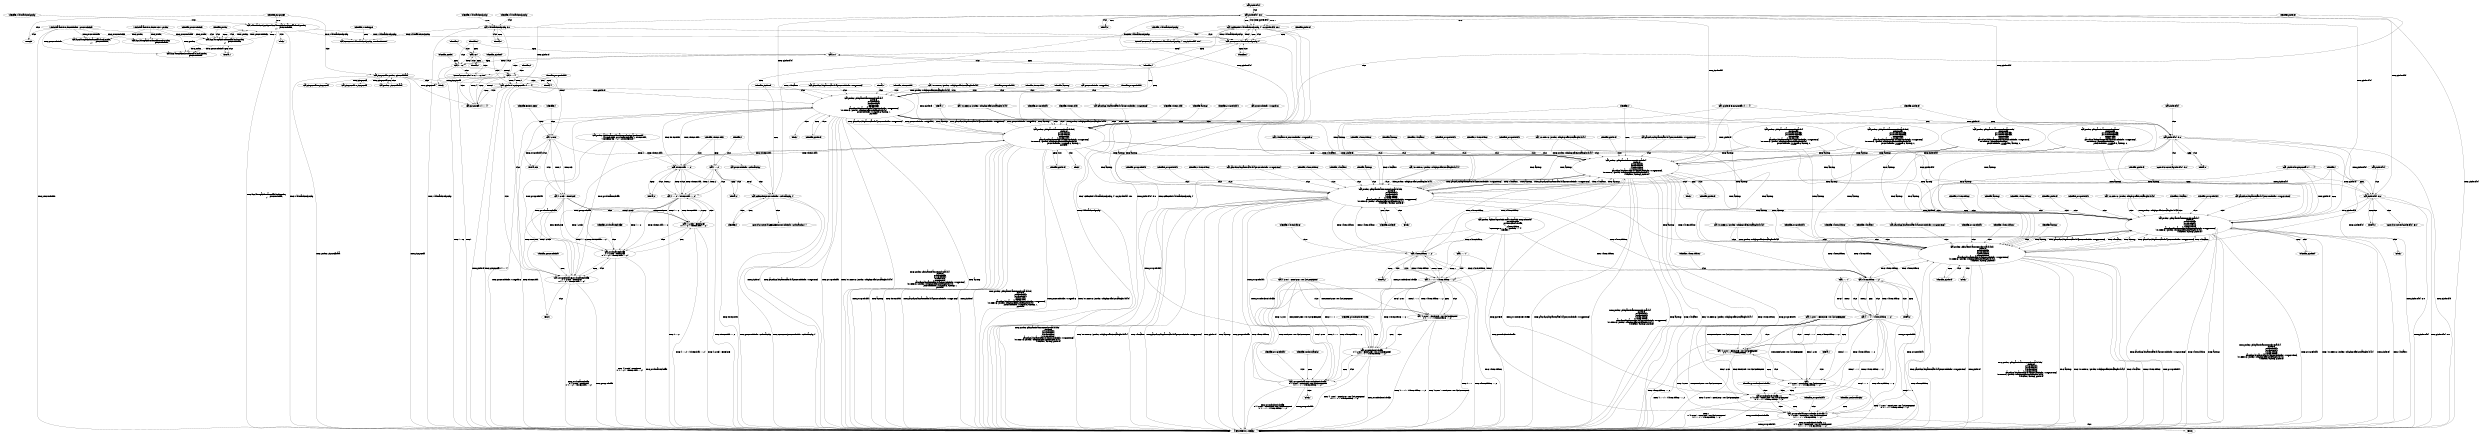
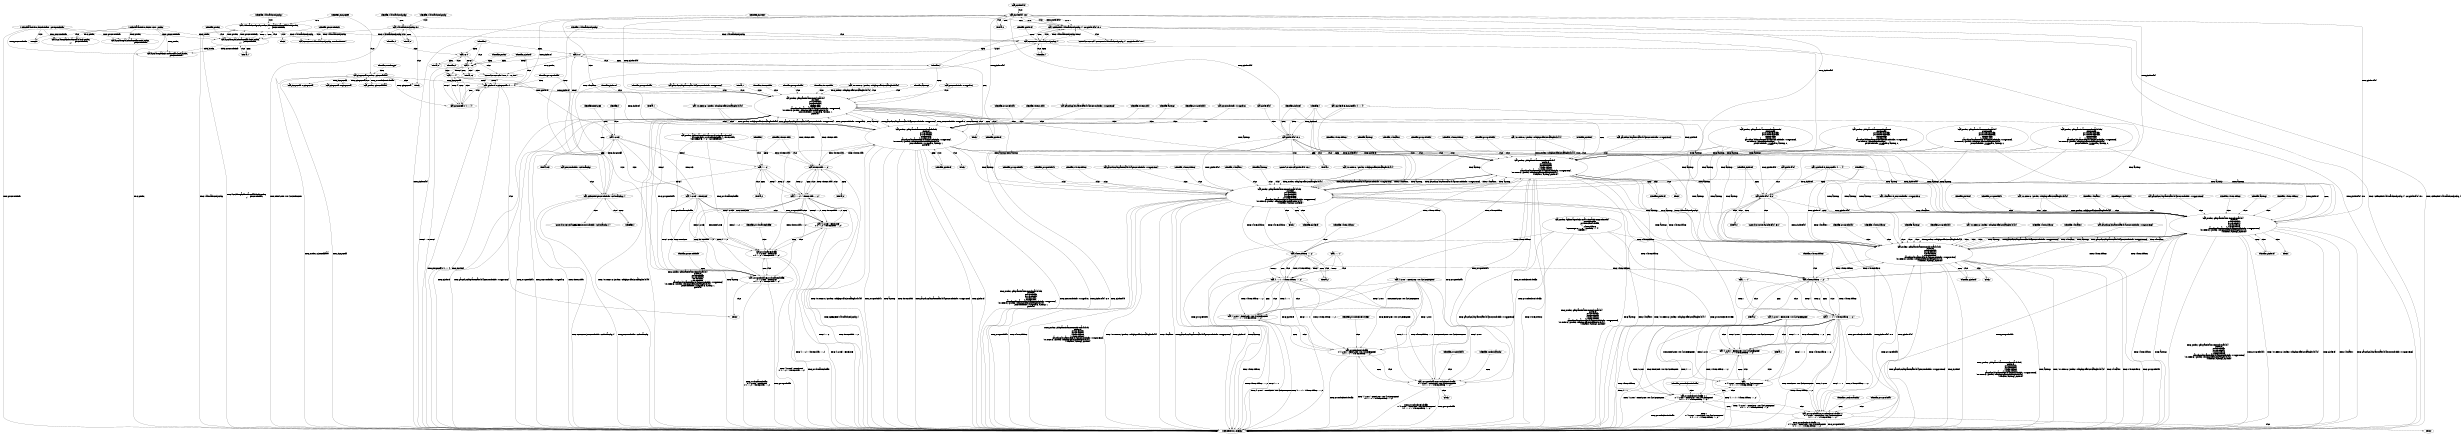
(141, 17) -> (81, 33)
(488, 20) -> (402, 20)
(71, 27) -> (42, 27)
(364, 34) -> (379, 70)
(418, 34) -> (334, 34)
(1137, 34) -> (733, 34)
(1177, 49) -> (997, 49)
(516, 66) -> (549, 66)
none -> (469, 76)
(389, 81) -> (383, 81)
(548, 85) -> none
(562, 90) -> (542, 90)
(527, 106) -> (592, 106)
(1292, 137) -> none
none -> (566, 140)
(534, 153) -> (603, 153)
(545, 153) -> (615, 153)
(642, 154) -> (687, 155)
(678, 182) -> (809, 182)
(440, 196) -> (286, 196)
none -> (1900, 196)
(730, 317) -> (842, 317)
none -> (466, 430)
